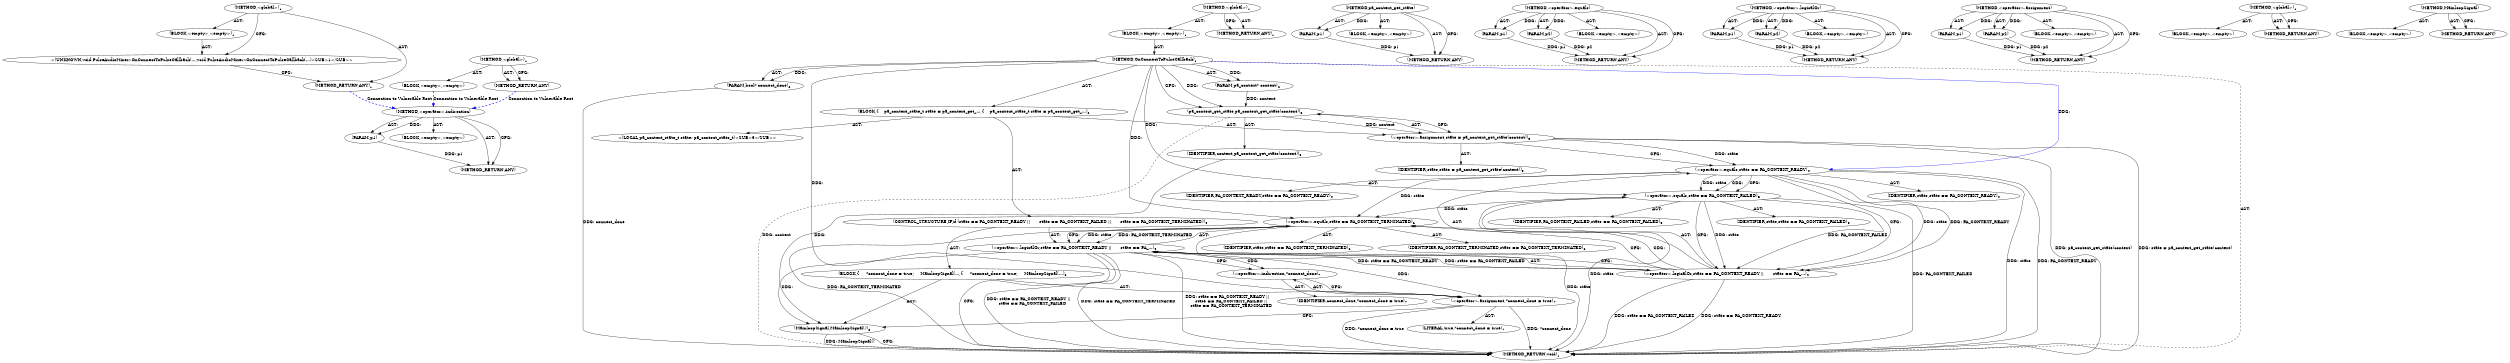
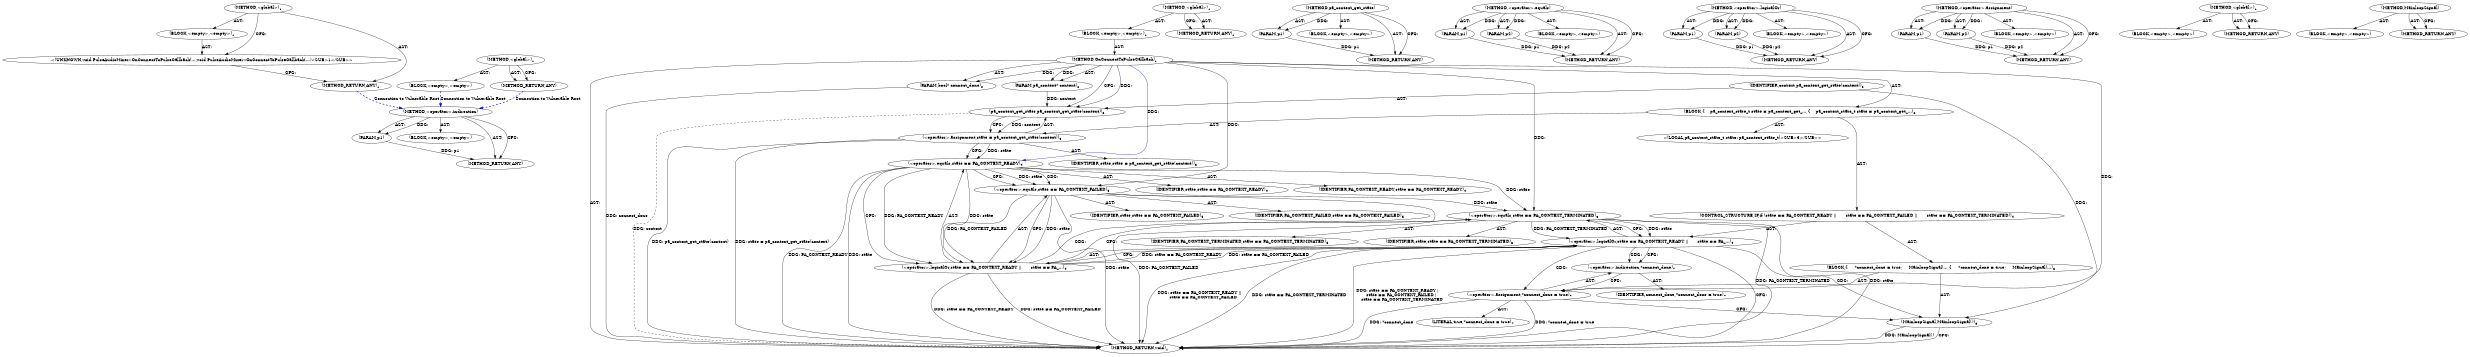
(2185, 77) -> (590, 227)
(1245, 131) -> (1421, 97)
